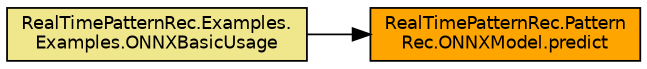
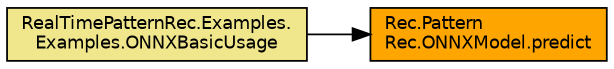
(505, 34) -> (489, 34)
